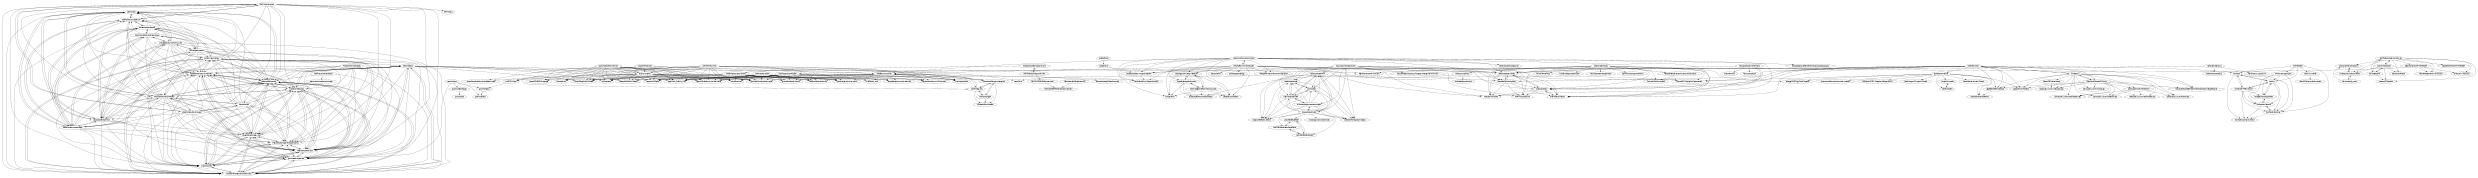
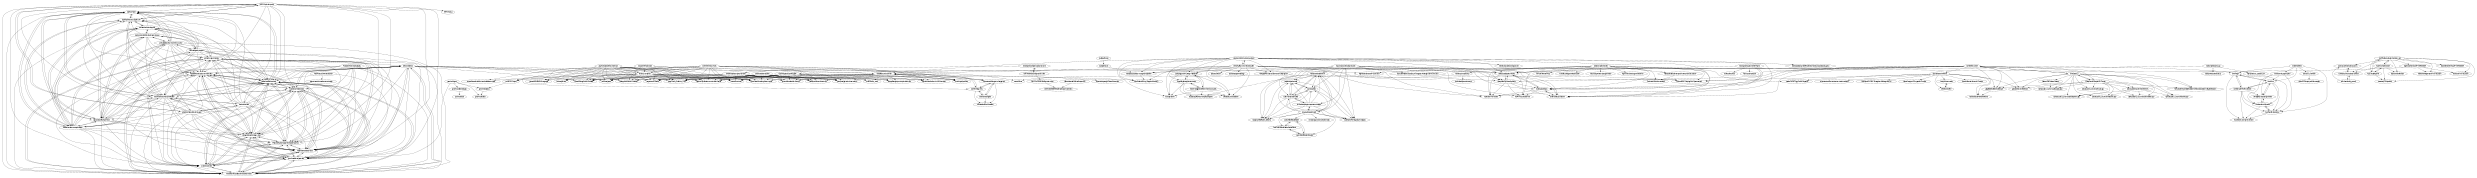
(1797, 81) -> (1797, 81)
